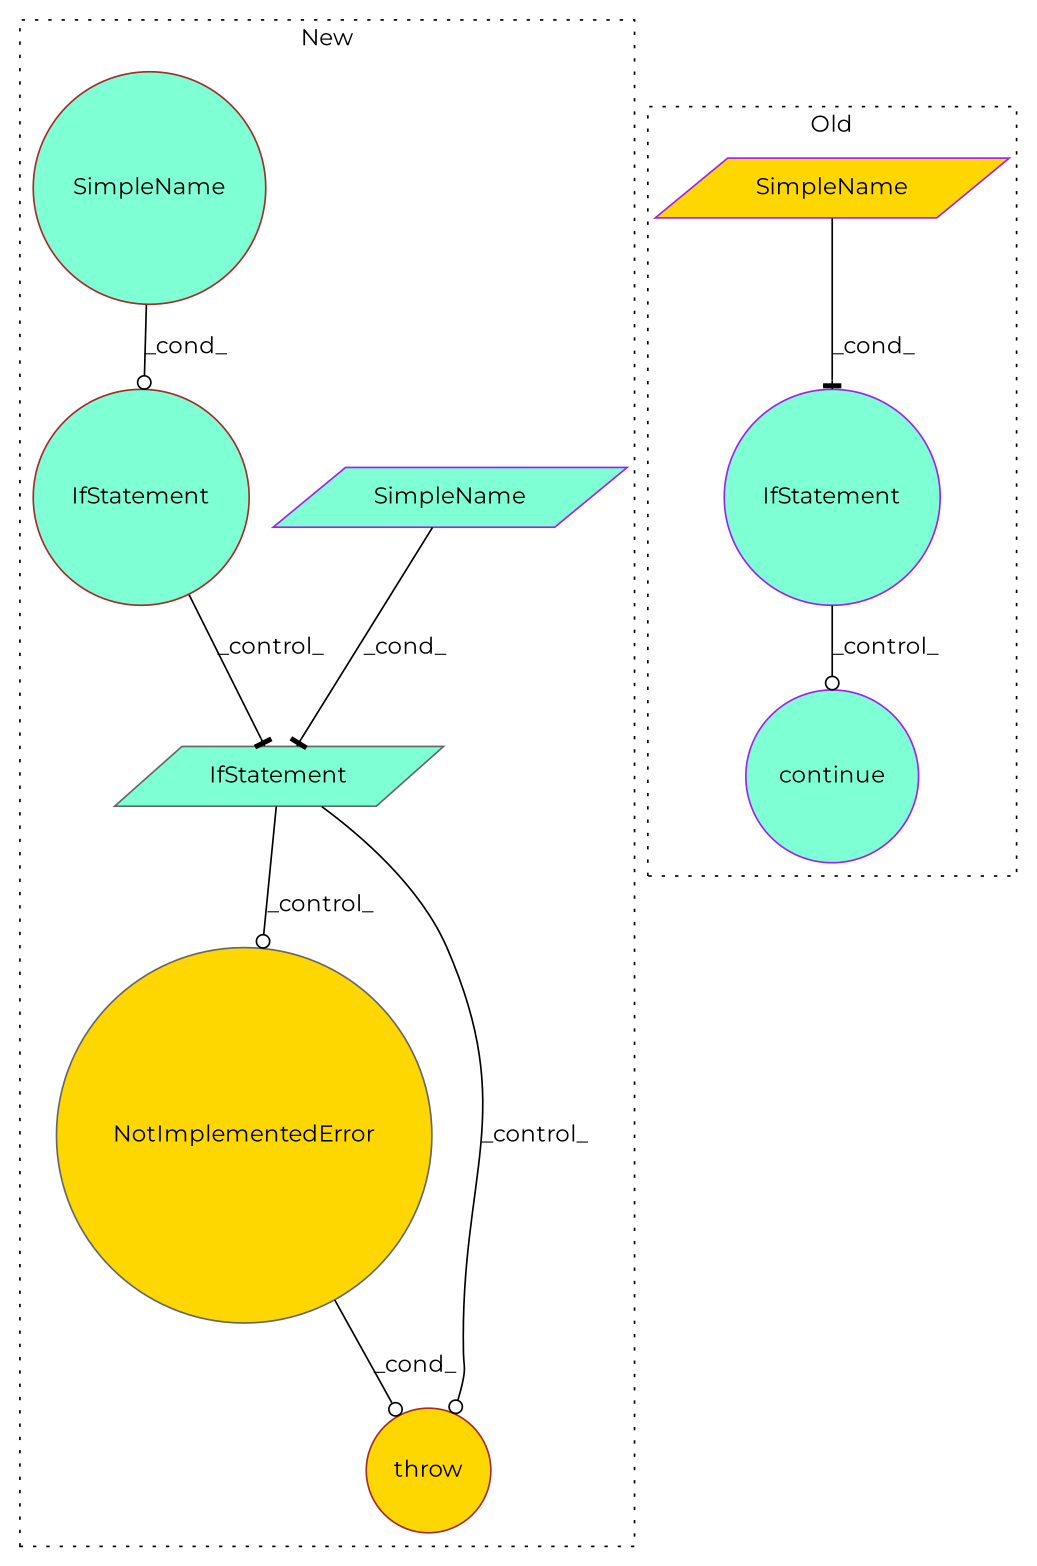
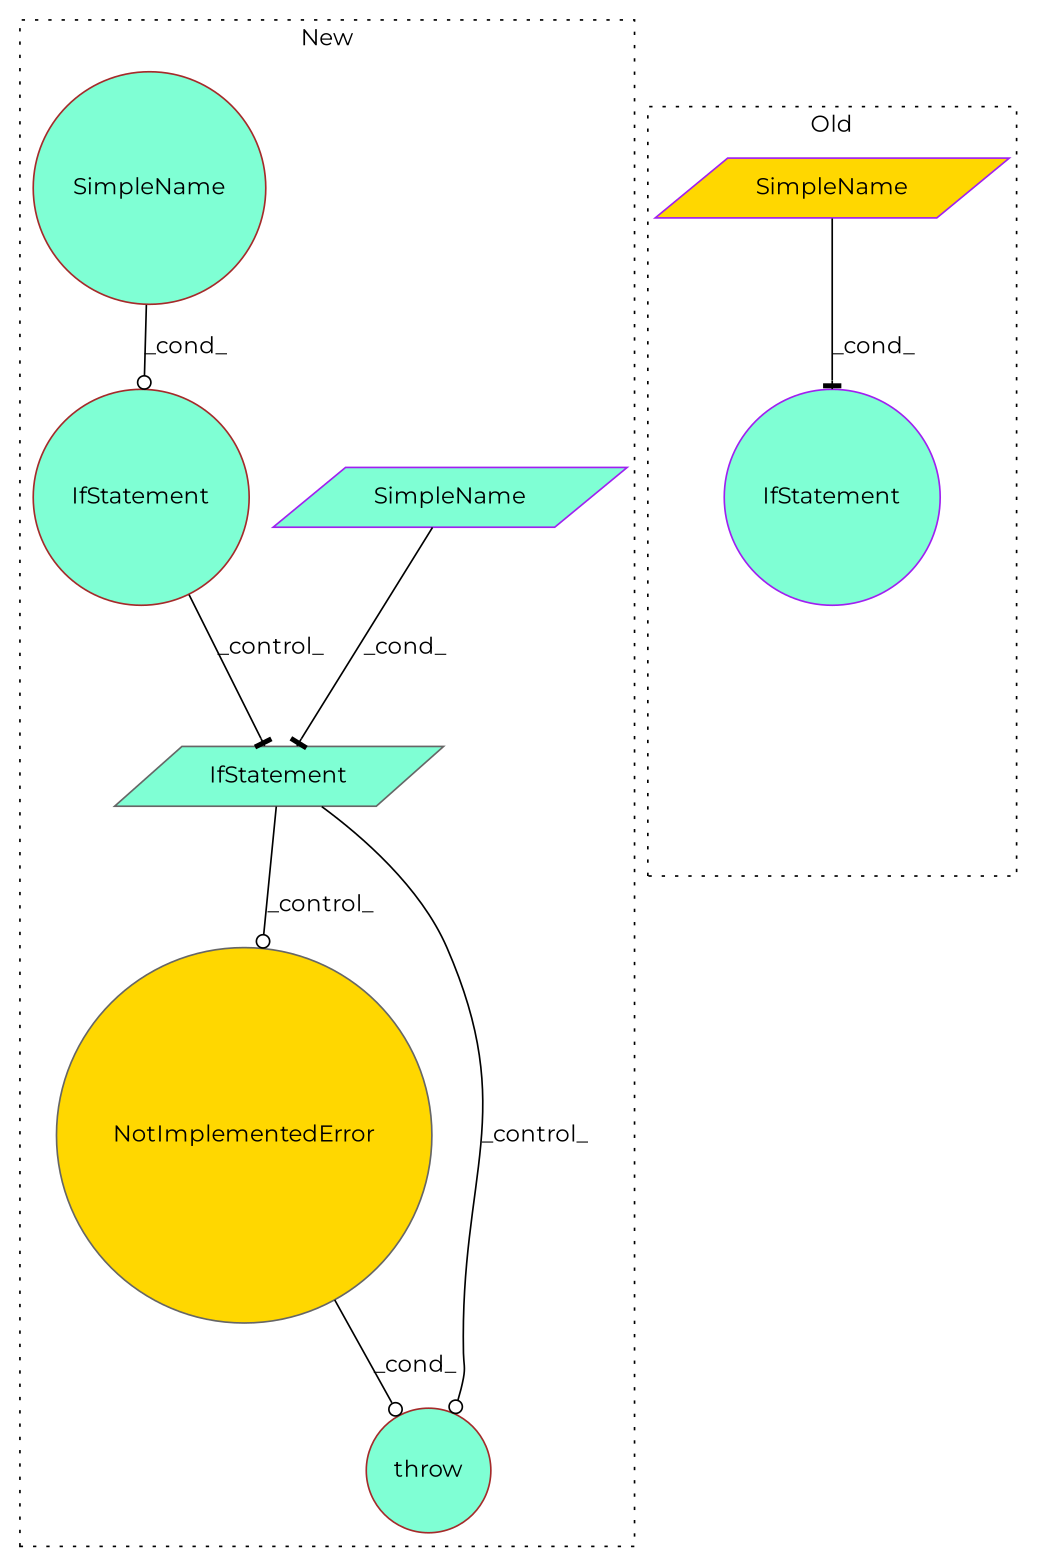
(832, 776) -> none
(429, 1470) -> (429, 1470)
